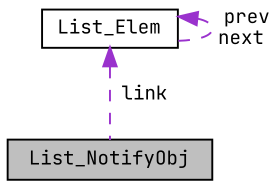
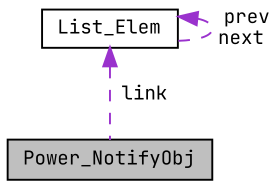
(110, 160) -> (110, 160)
